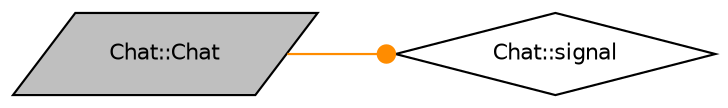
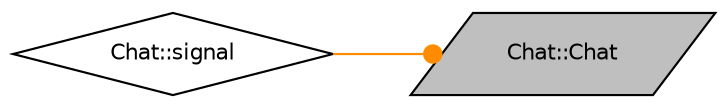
(332, 54) -> (378, 54)
